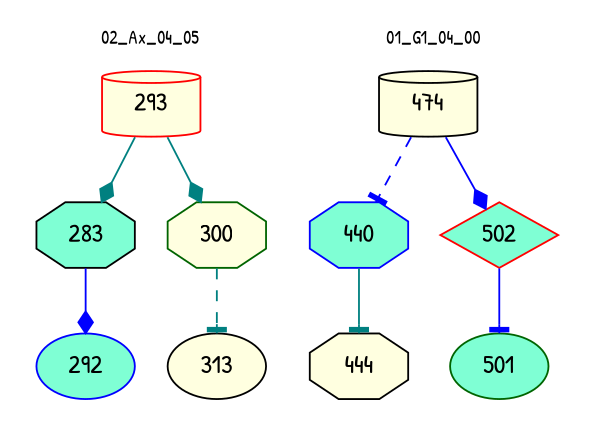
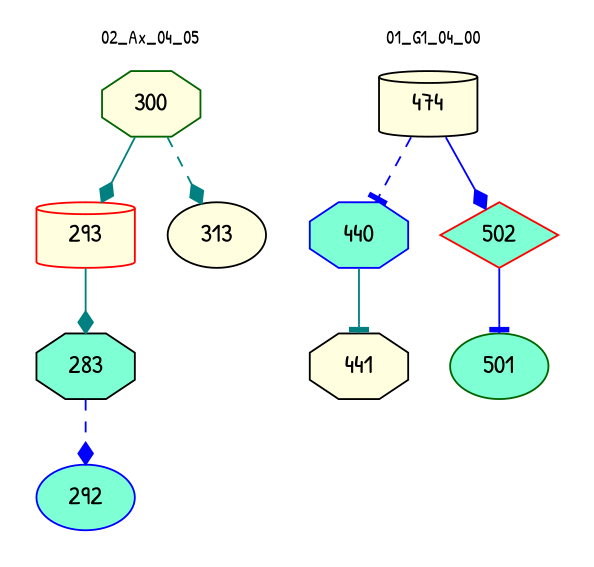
(179, 160) -> (123, 160)
(86, 290) -> (86, 421)
(217, 296) -> (180, 161)
(359, 366) -> (359, 366)
